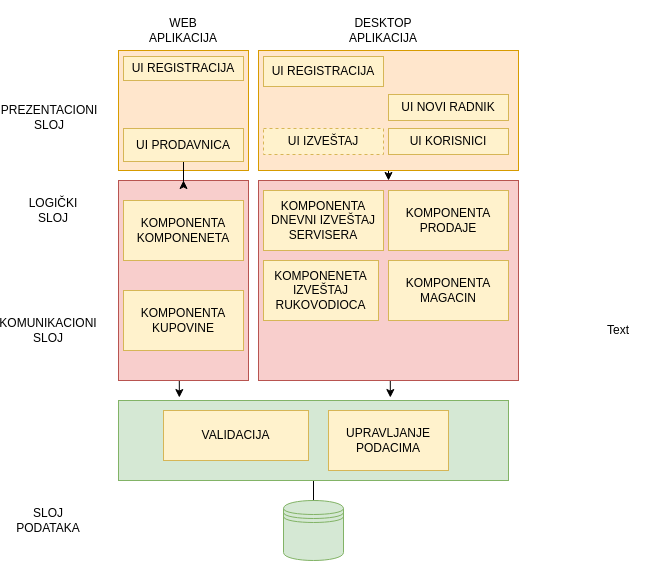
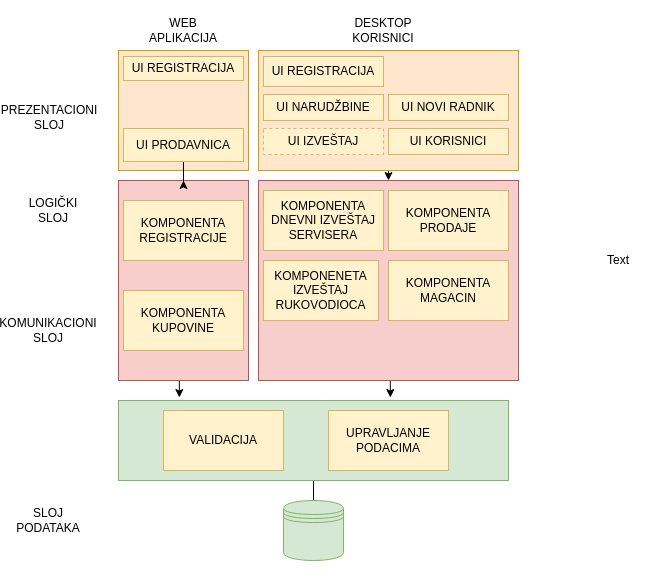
(384, 31) -> (384, 31)
none -> (324, 108)
(184, 231) -> (184, 231)
(619, 331) -> (619, 261)
(236, 436) -> (224, 441)
